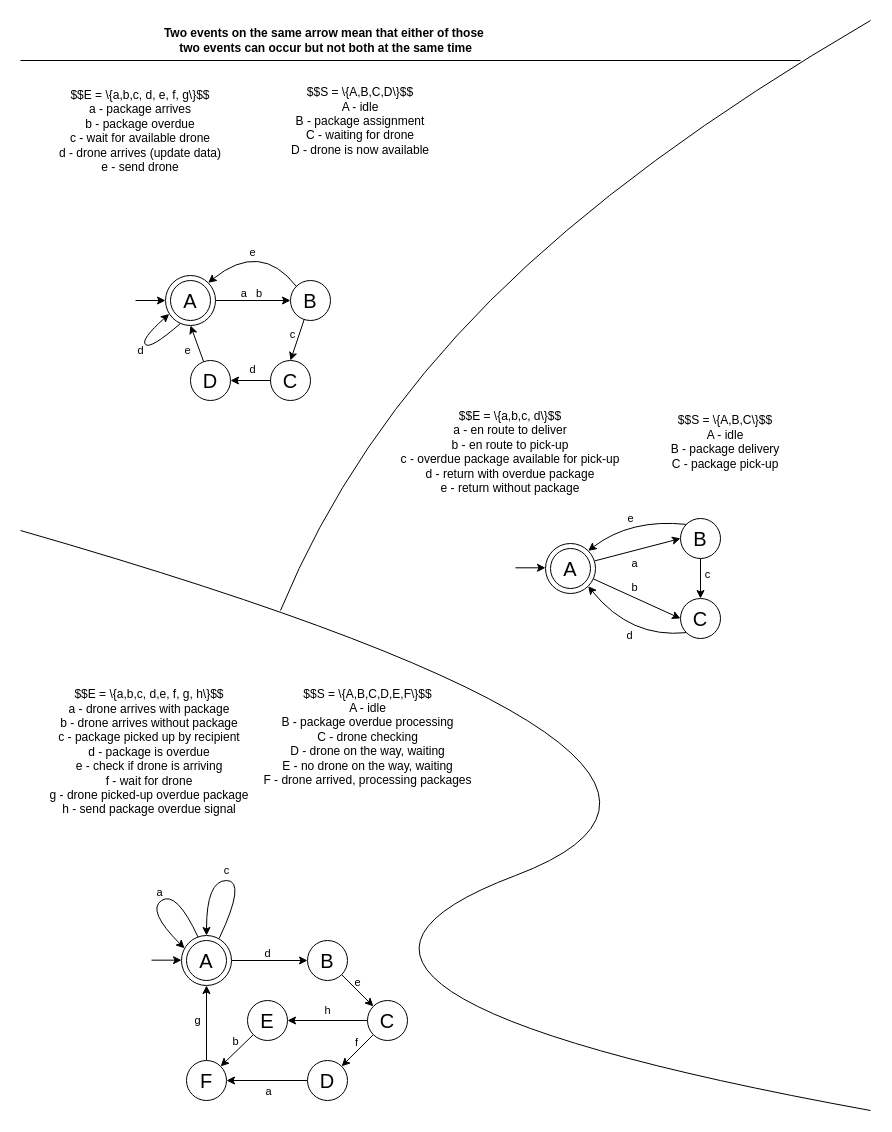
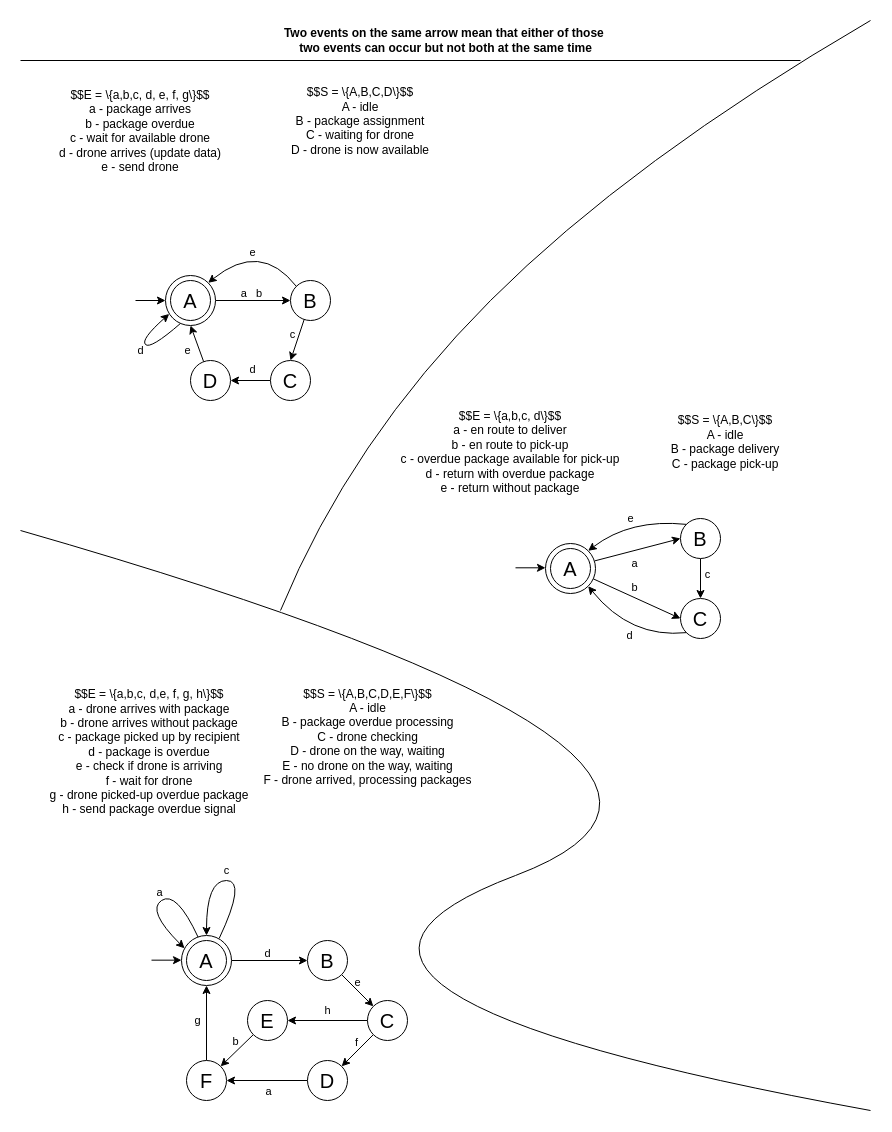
(326, 41) -> (446, 41)
